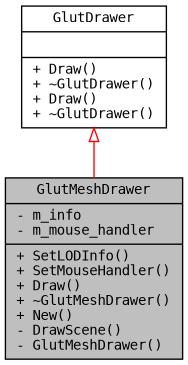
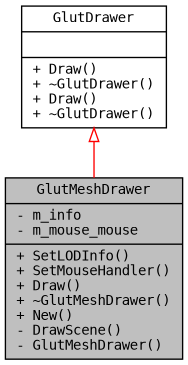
(86, 231) -> (78, 231)
